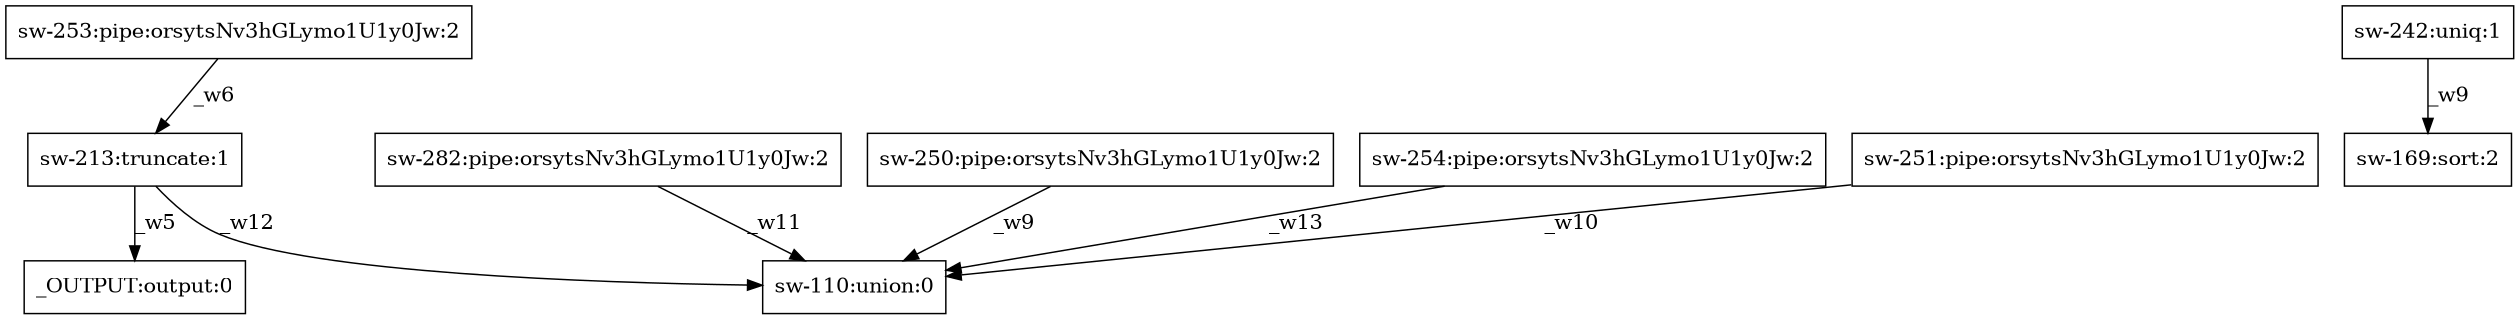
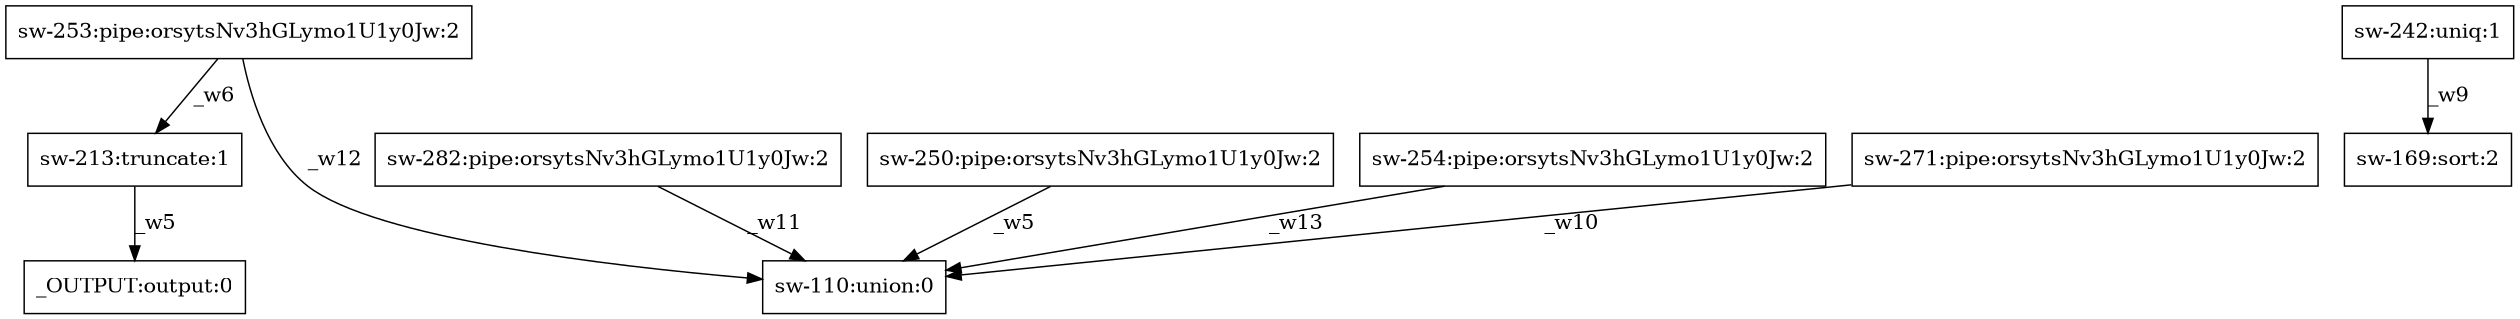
(2085, 160) -> (2085, 160)
(1014, 223) -> (1014, 223)
(441, 272) -> (451, 237)
